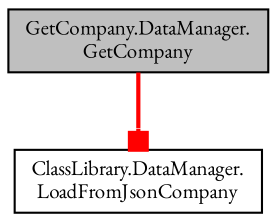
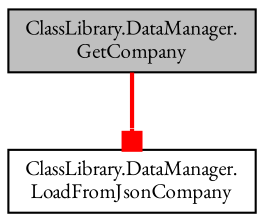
(138, 41) -> (132, 41)
